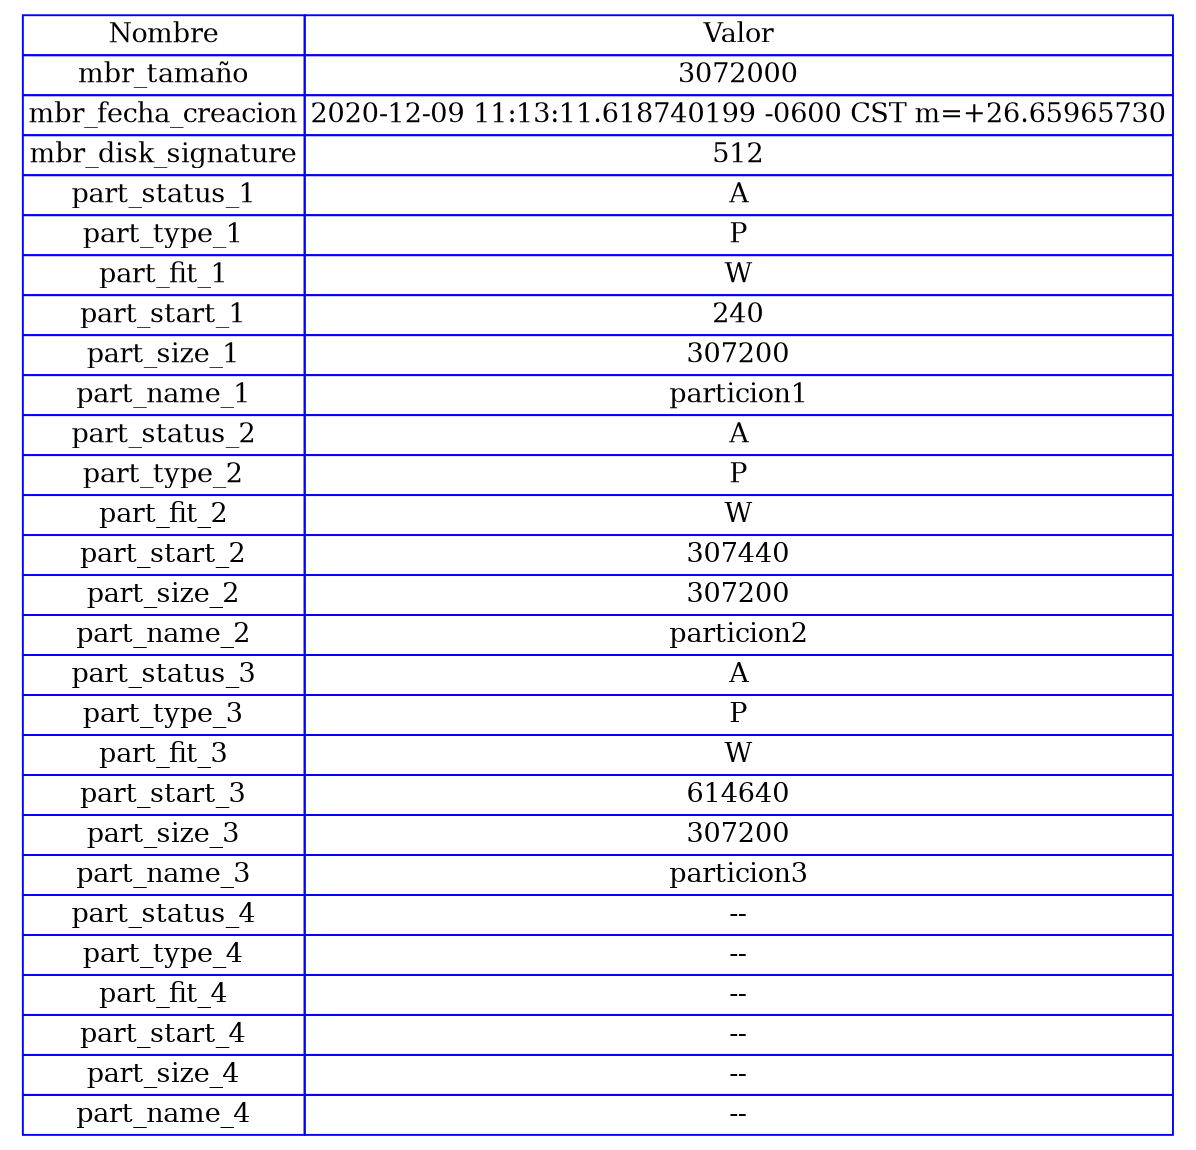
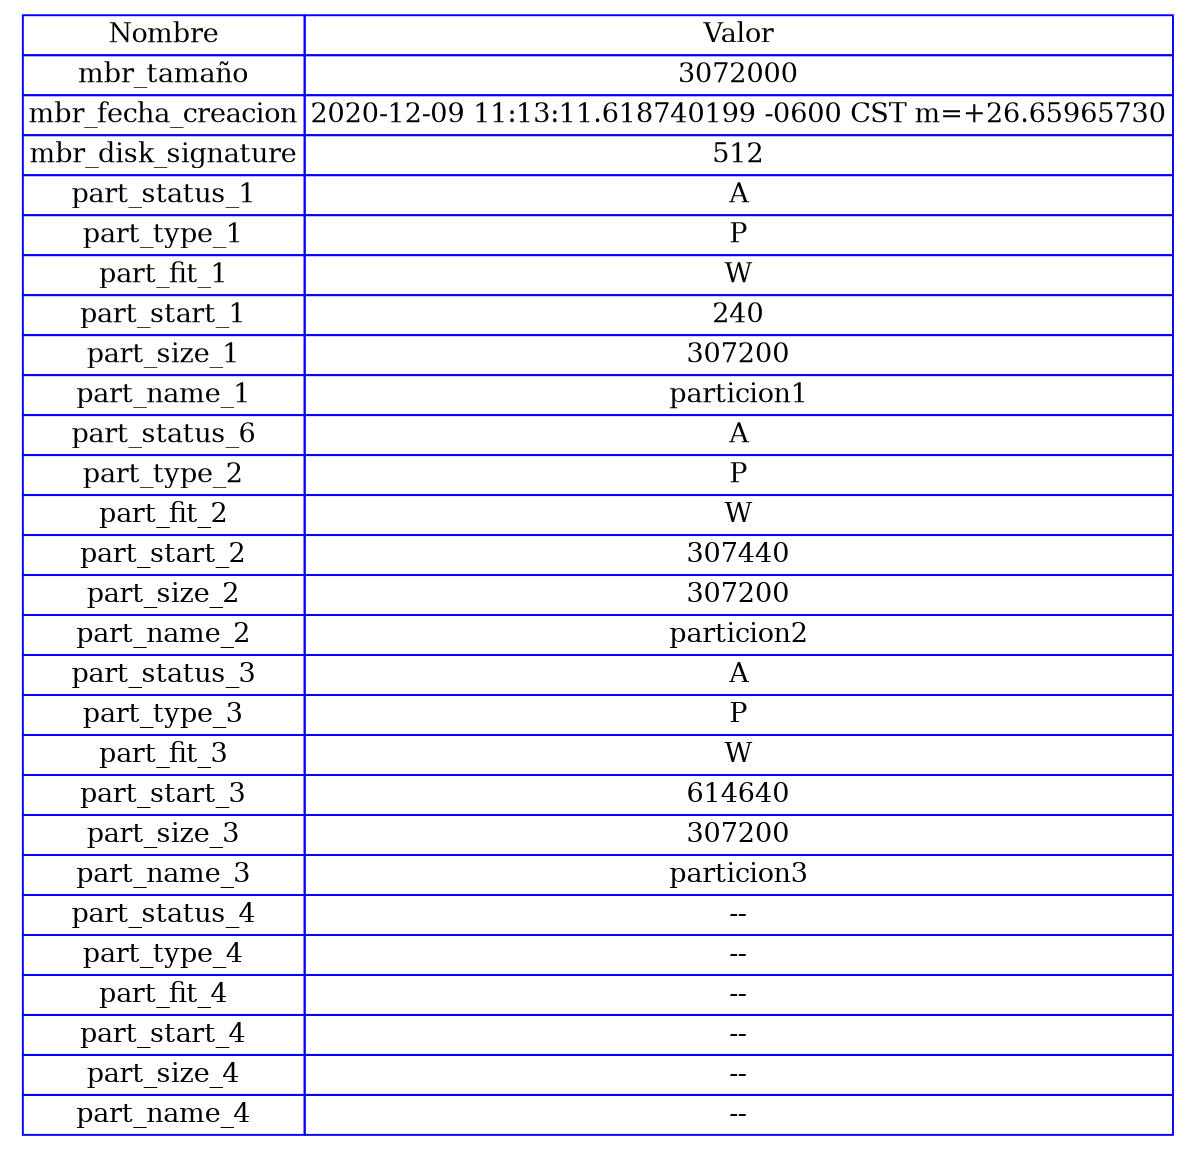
(164, 434) -> (164, 434)
